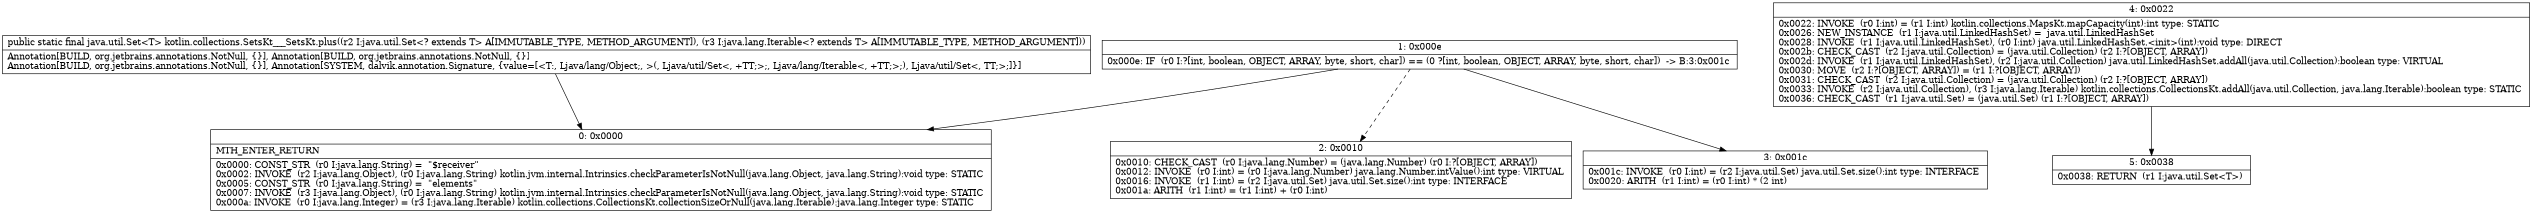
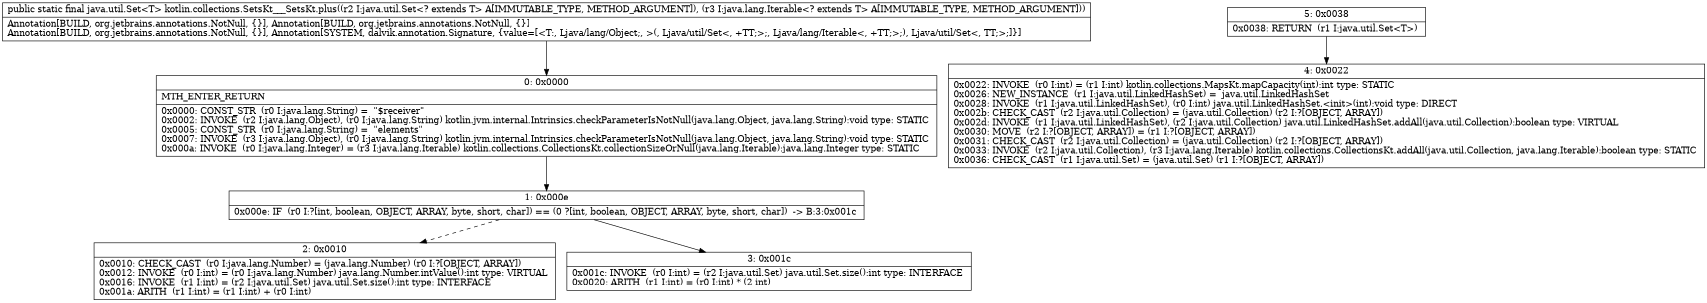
(1136, 101) -> (547, 171)
(2152, 128) -> (1327, 47)
